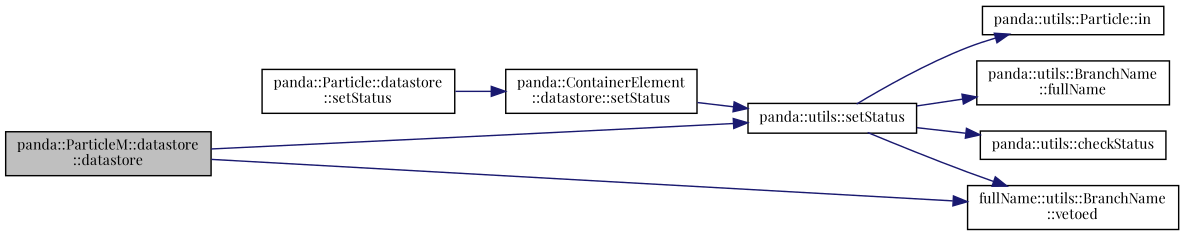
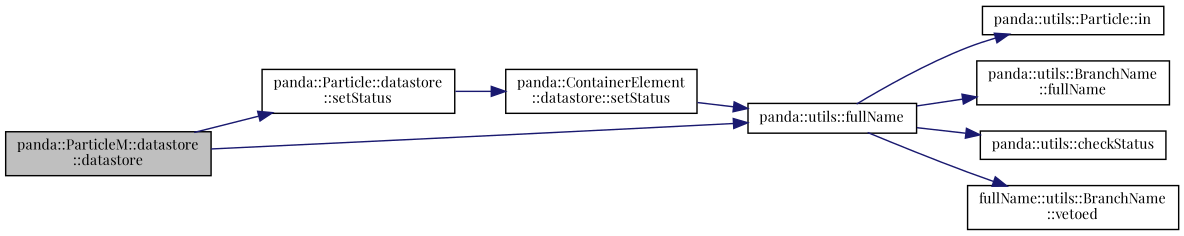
(832, 118) -> (832, 118)
(582, 180) -> (226, 124)
